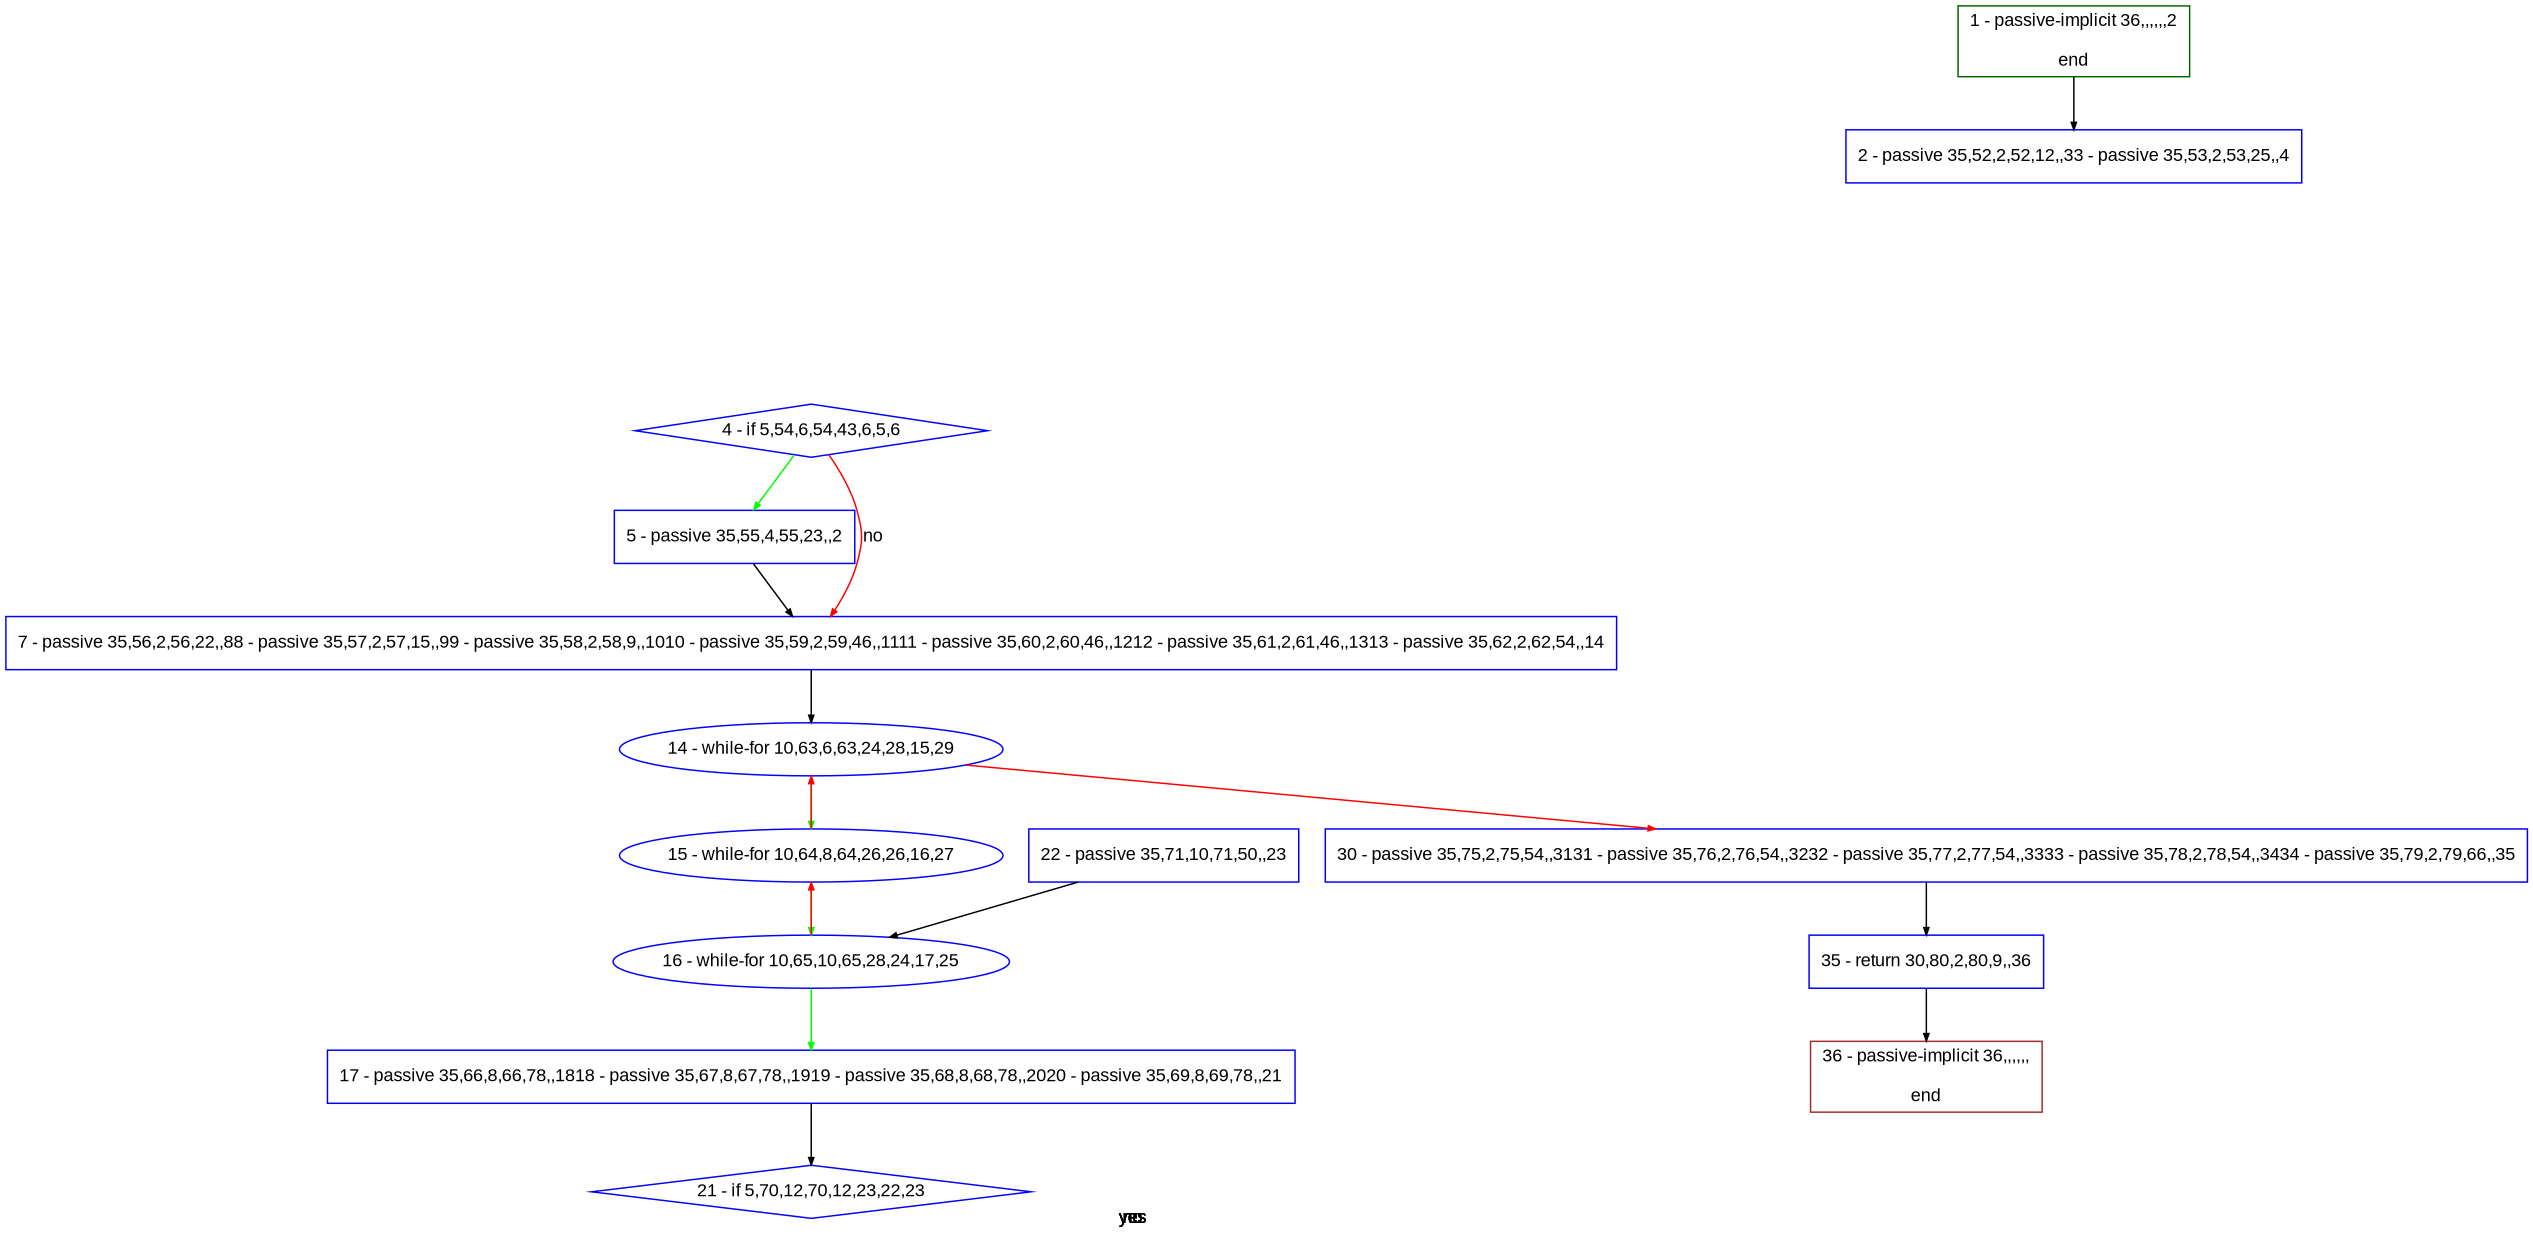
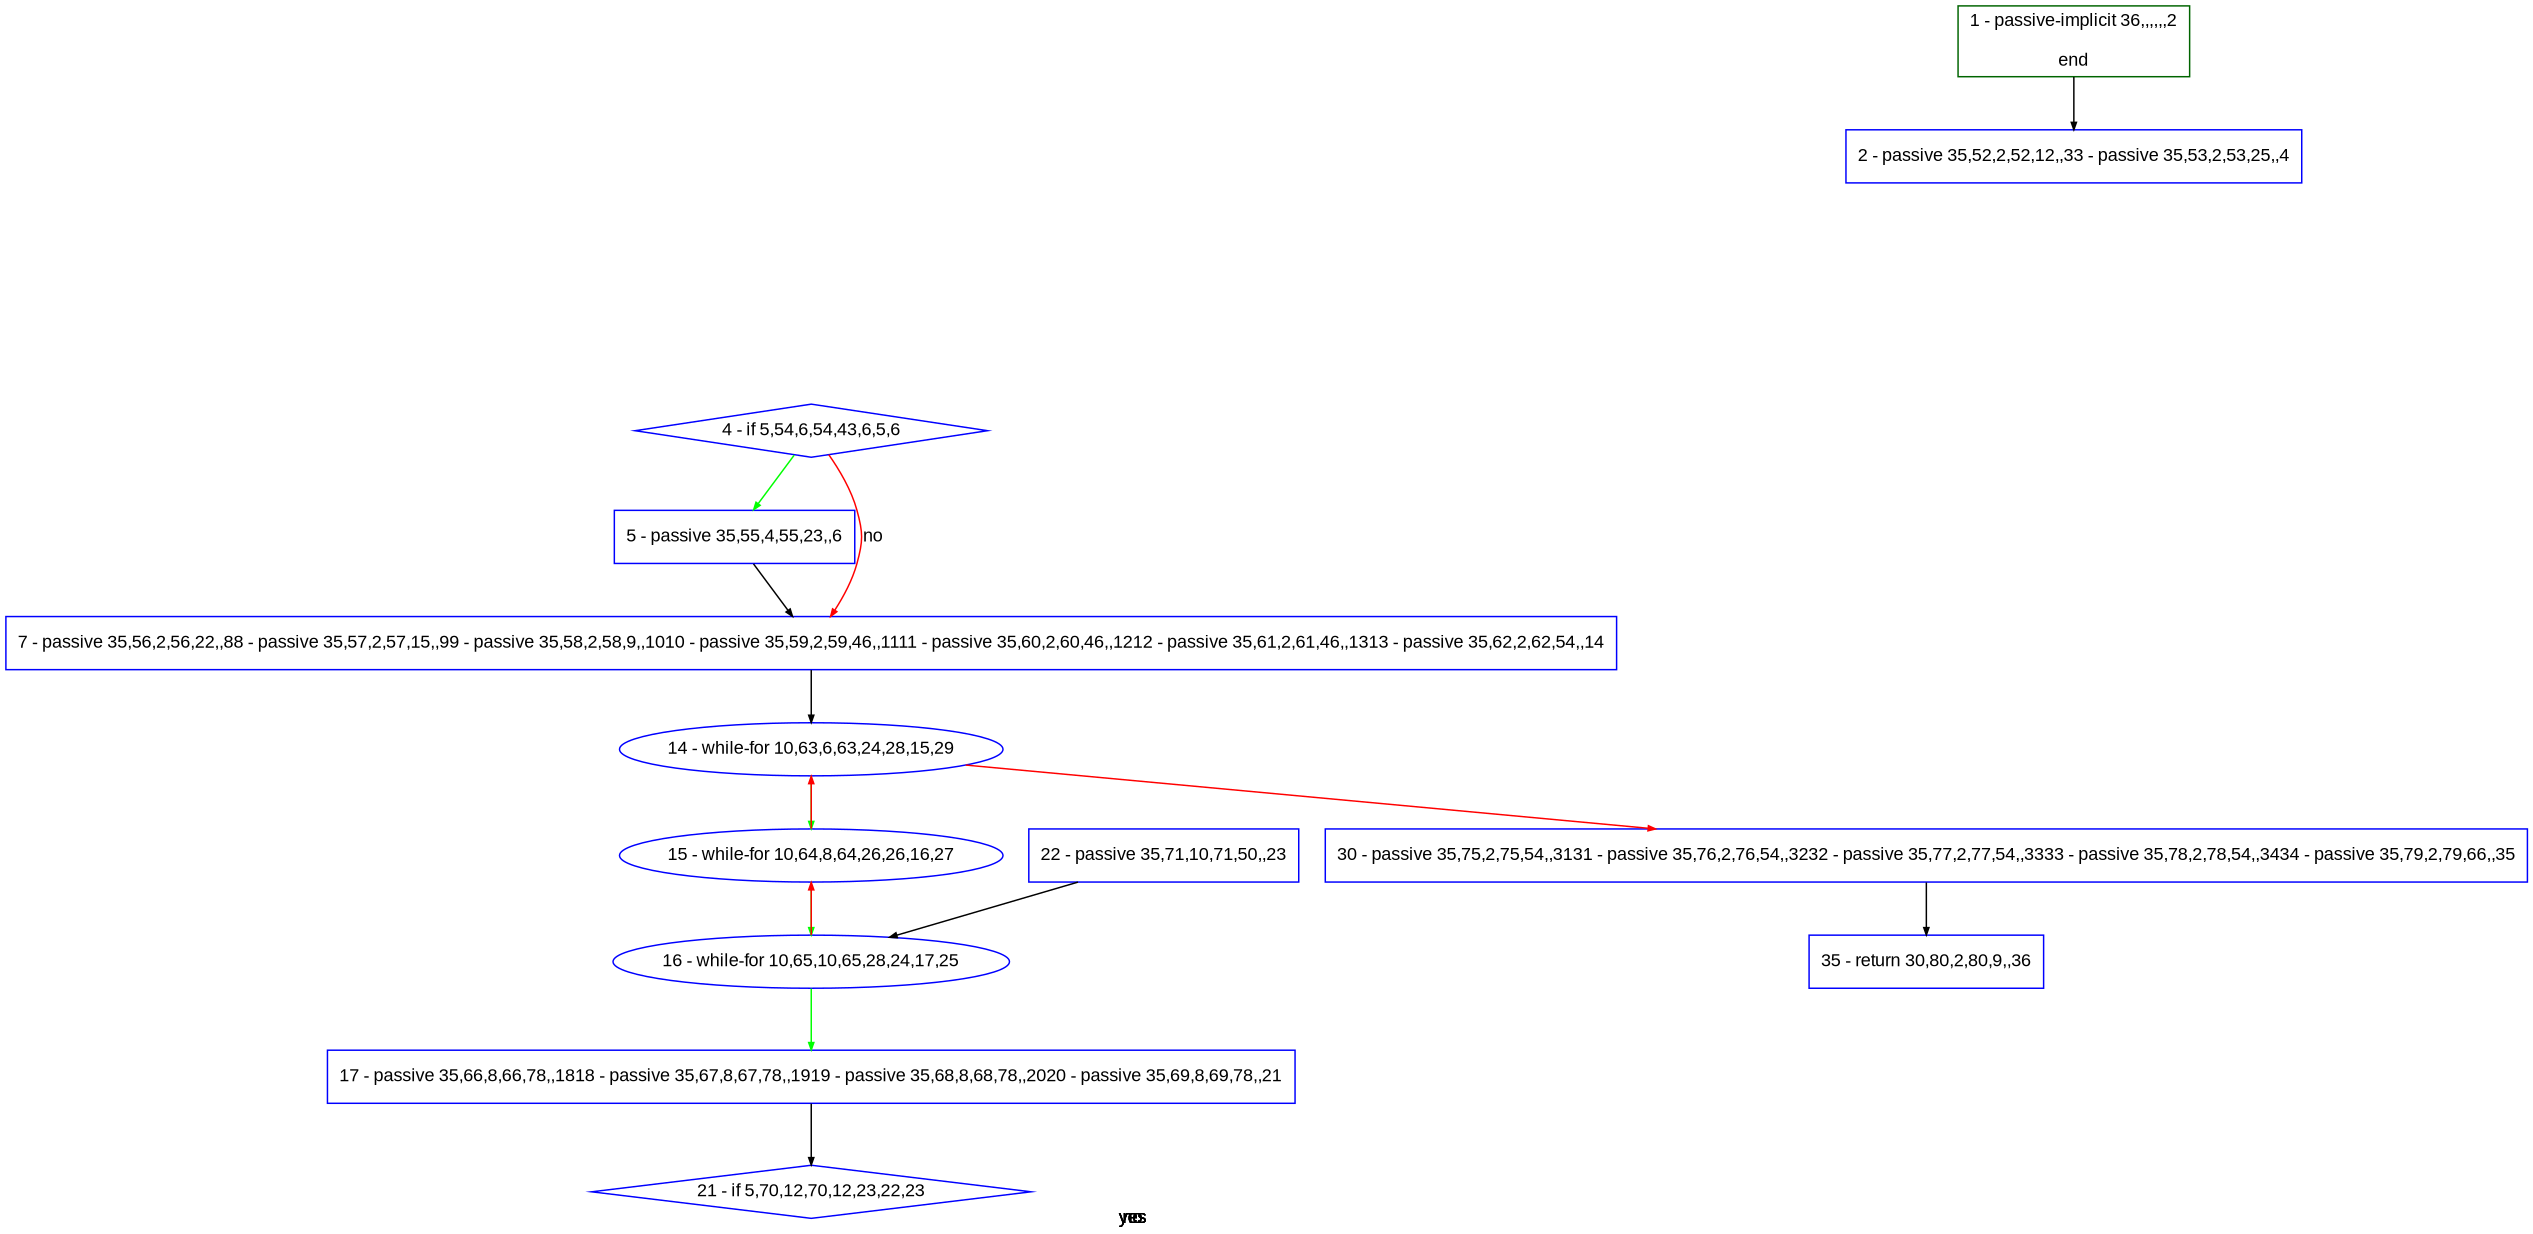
(735, 537) -> (735, 537)
(1926, 1077) -> none
